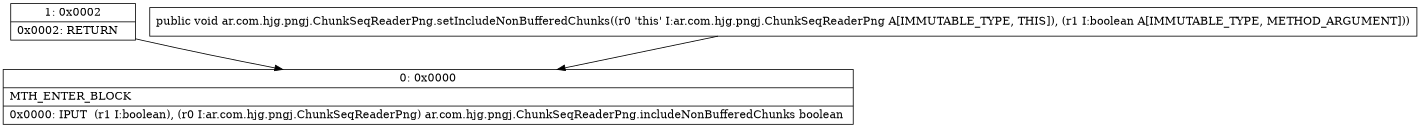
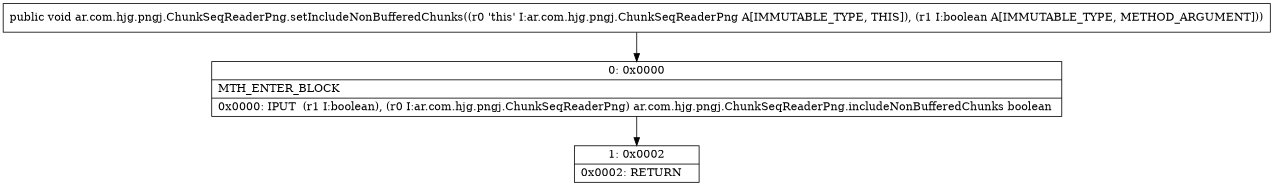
(205, 54) -> (637, 127)
